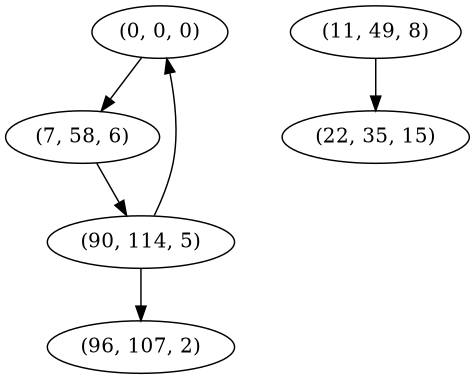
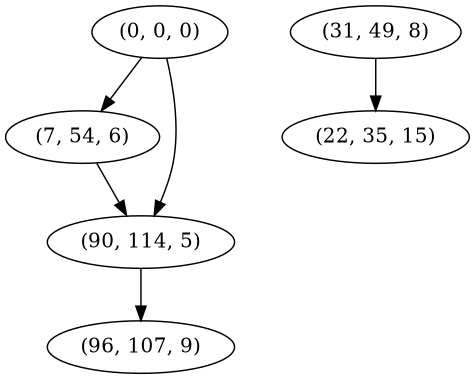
(376, 32) -> (376, 32)
(83, 137) -> (83, 137)
(175, 146) -> (176, 131)
(141, 347) -> (141, 347)
